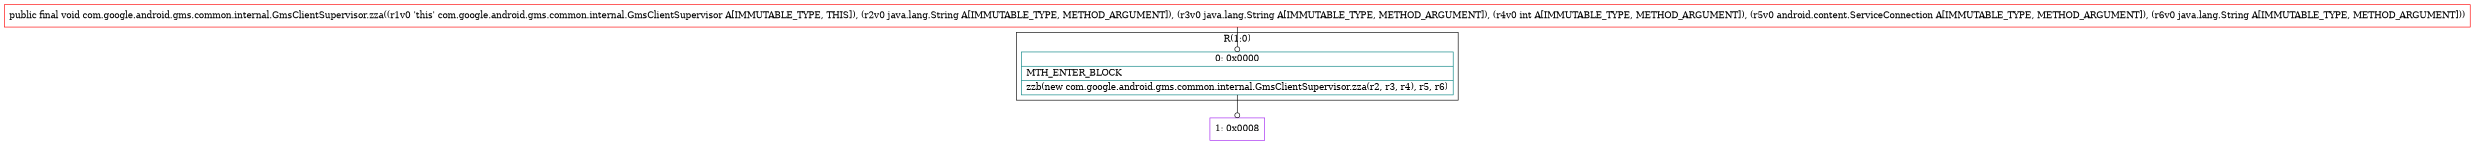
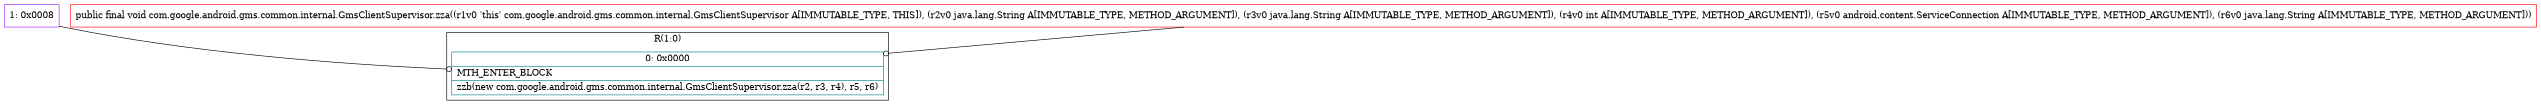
(1237, 104) -> (252, 55)
